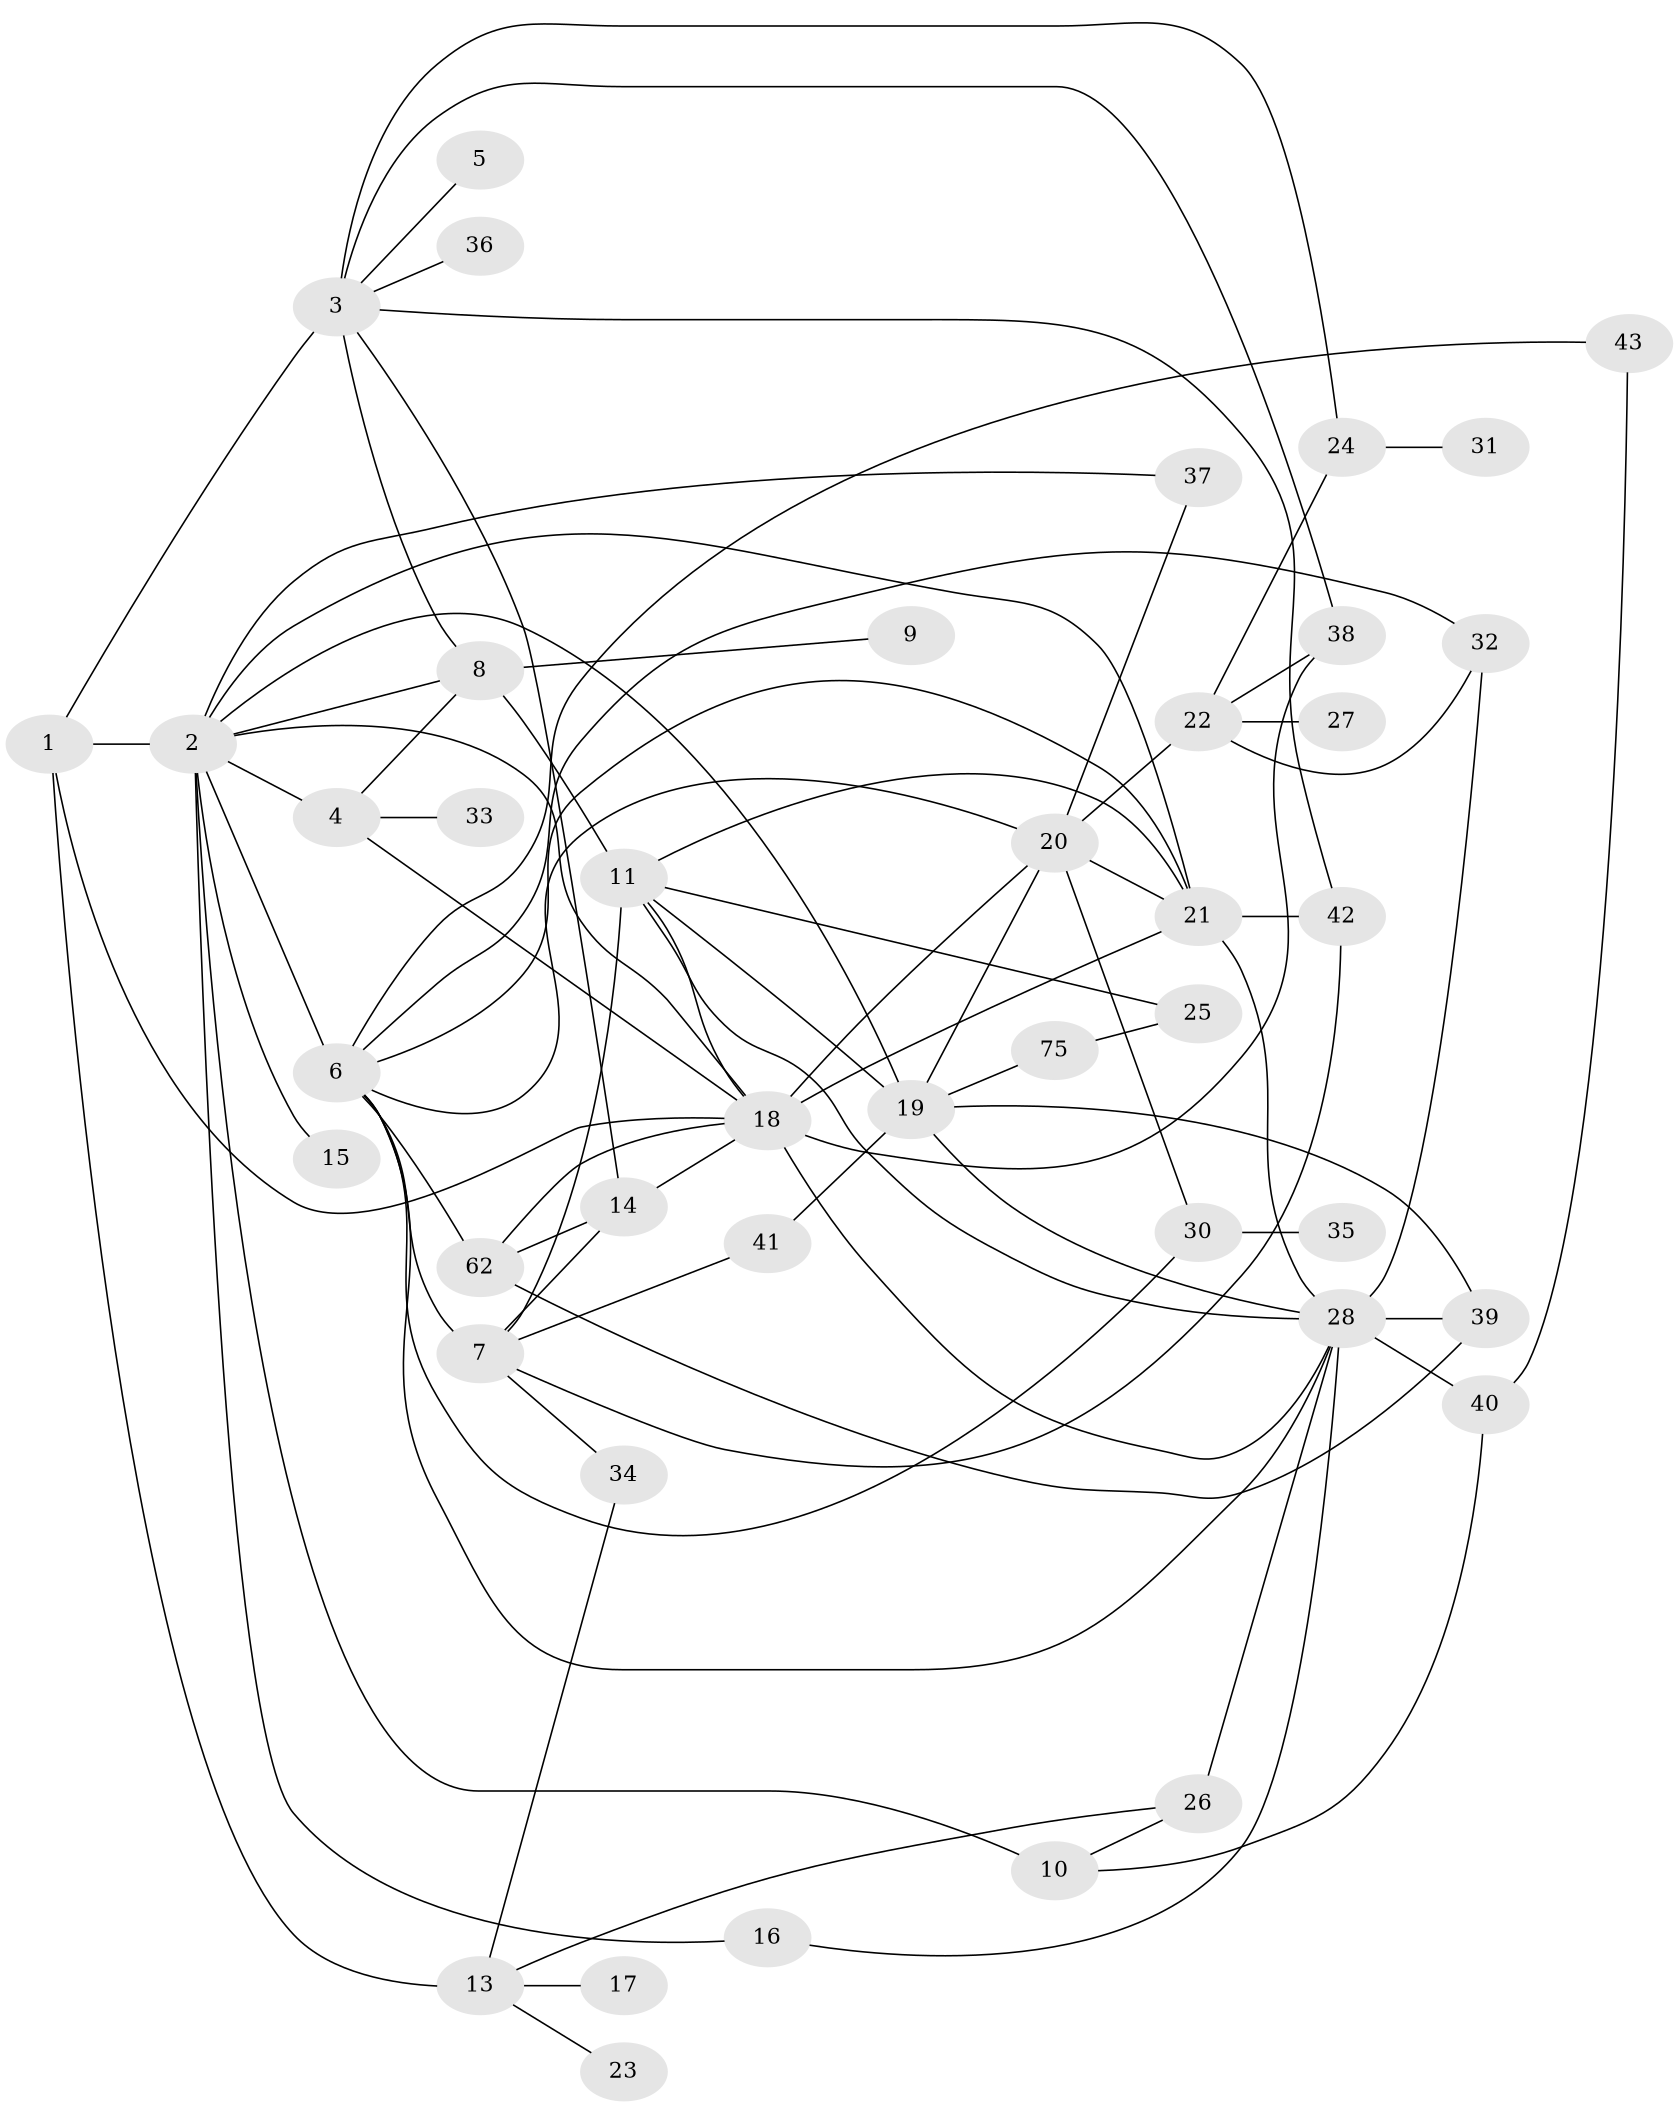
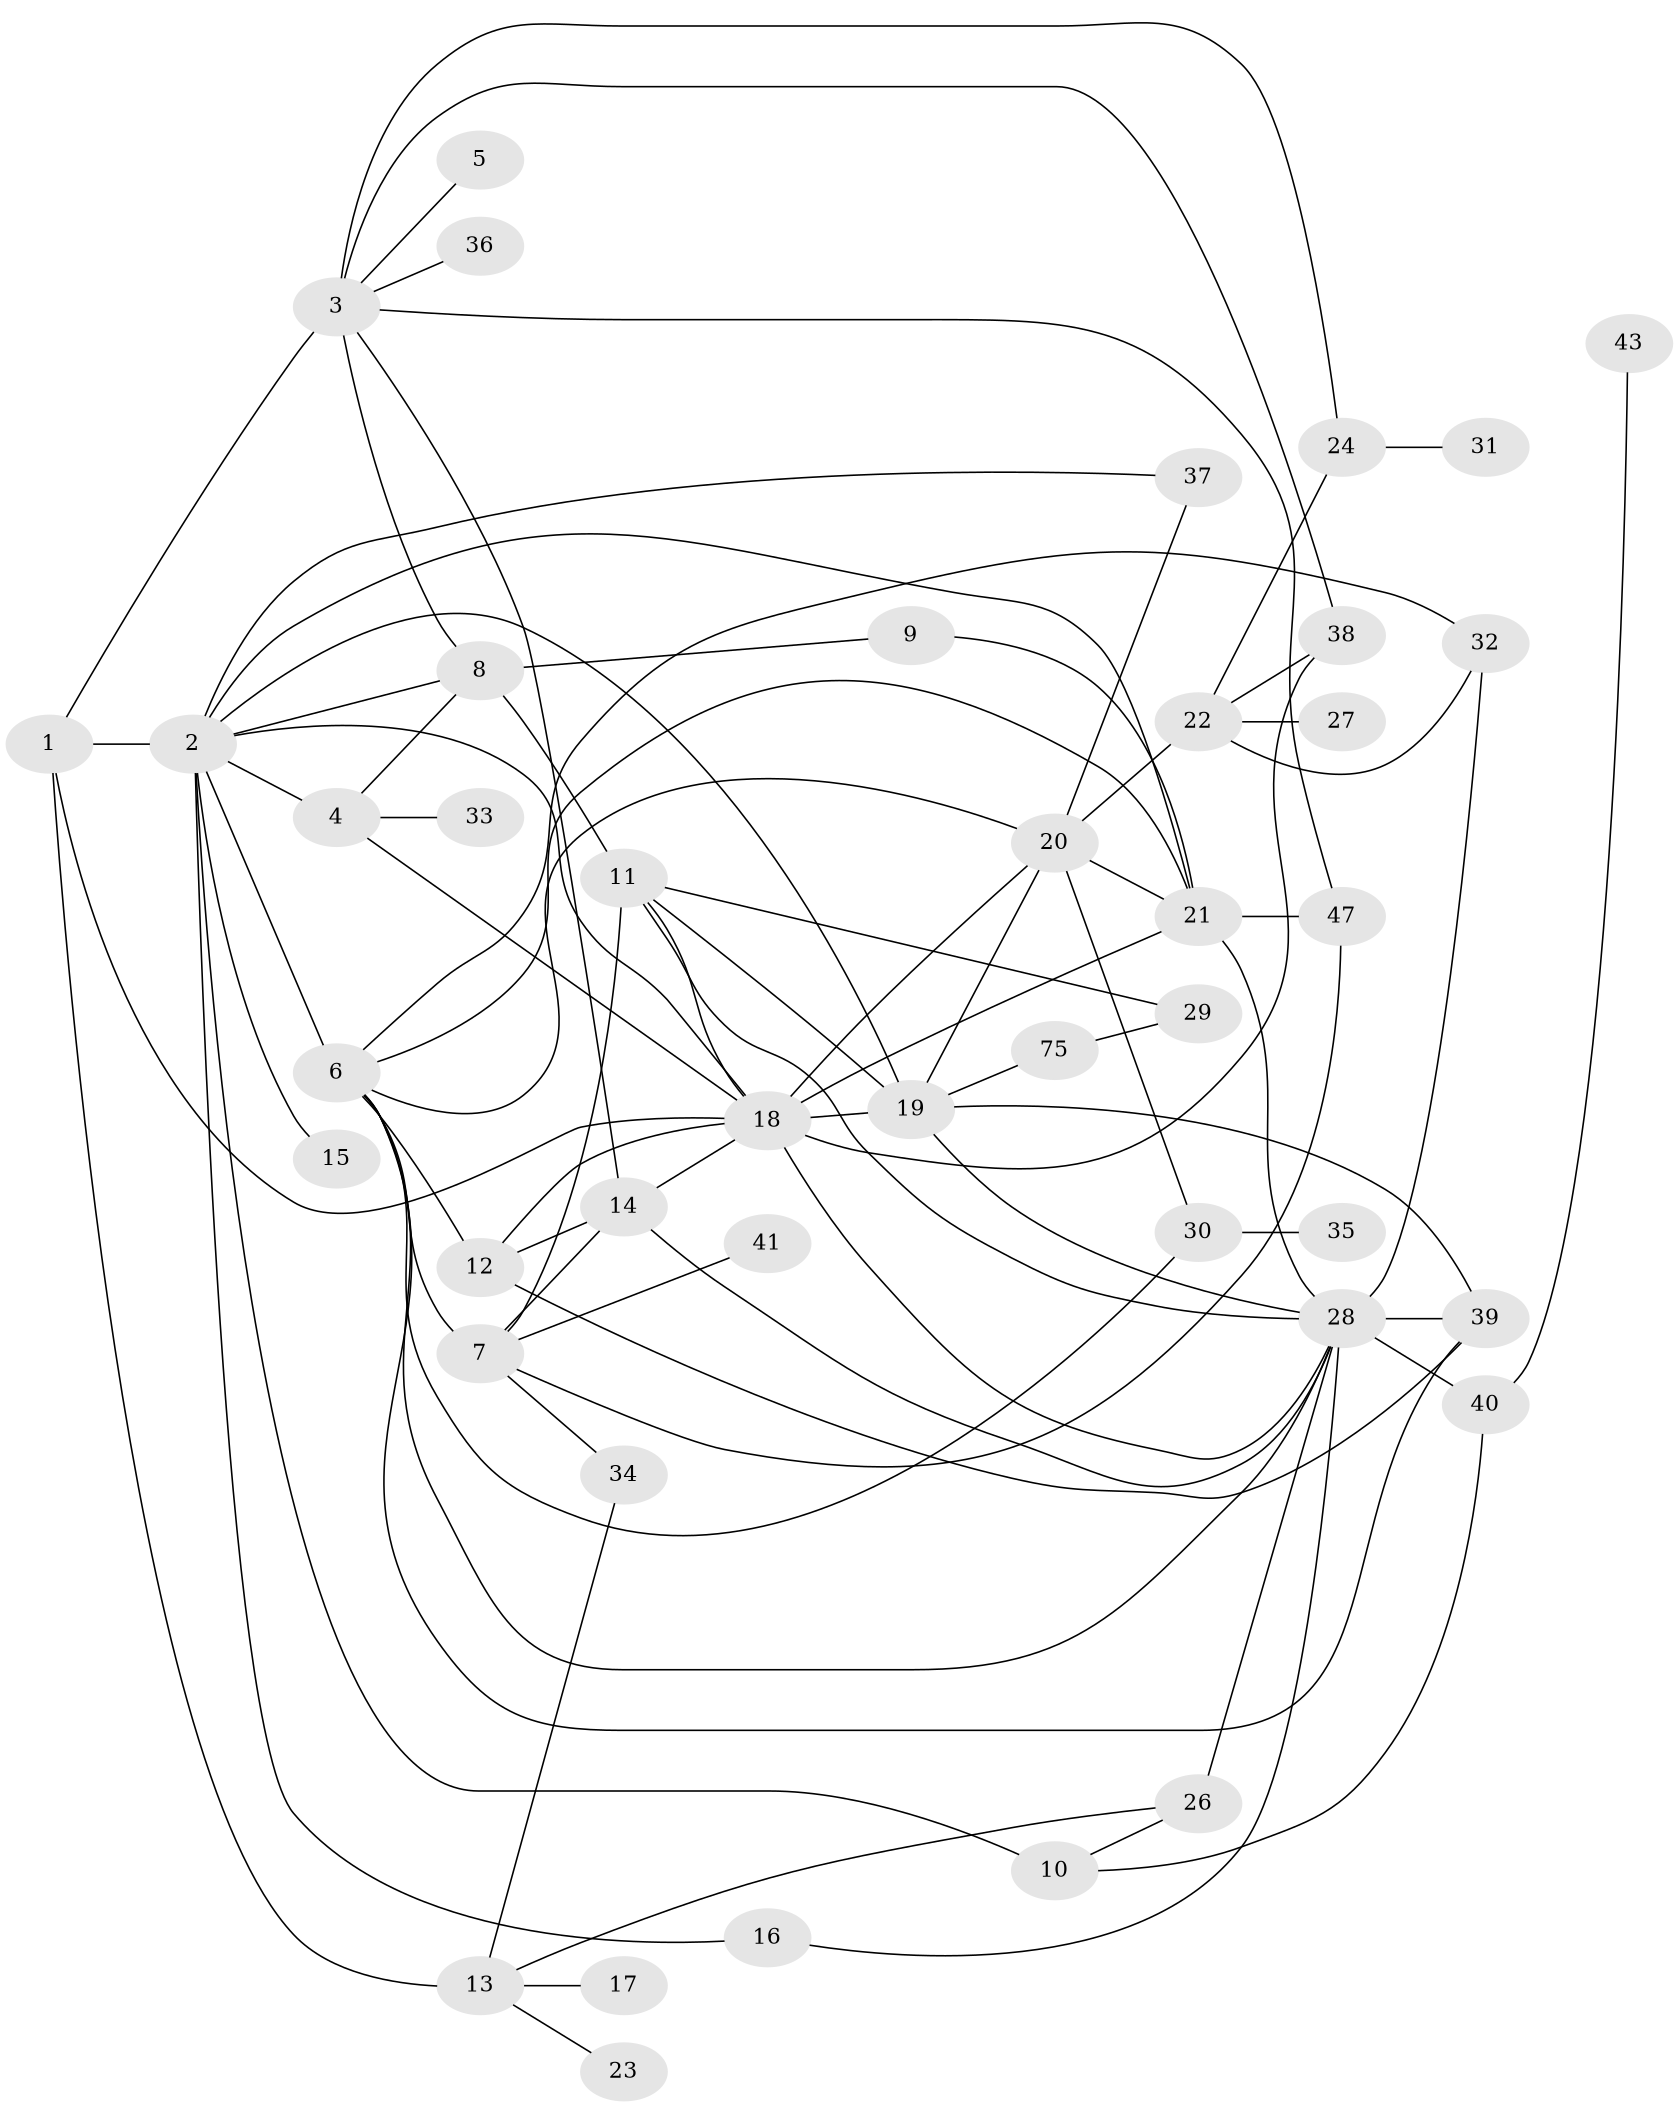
(801, 505) -> (770, 1730)
(935, 776) -> (1122, 713)
(1342, 916) -> (1342, 916)
(1198, 1014) -> (1198, 1014)
(840, 1176) -> (829, 1116)
(480, 1268) -> (480, 1268)
none -> (998, 1437)
